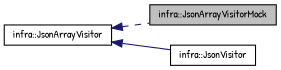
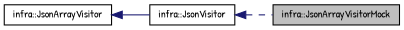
(136, 25) -> (259, 15)
